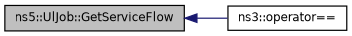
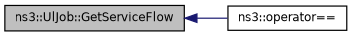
(95, 18) -> (95, 18)
